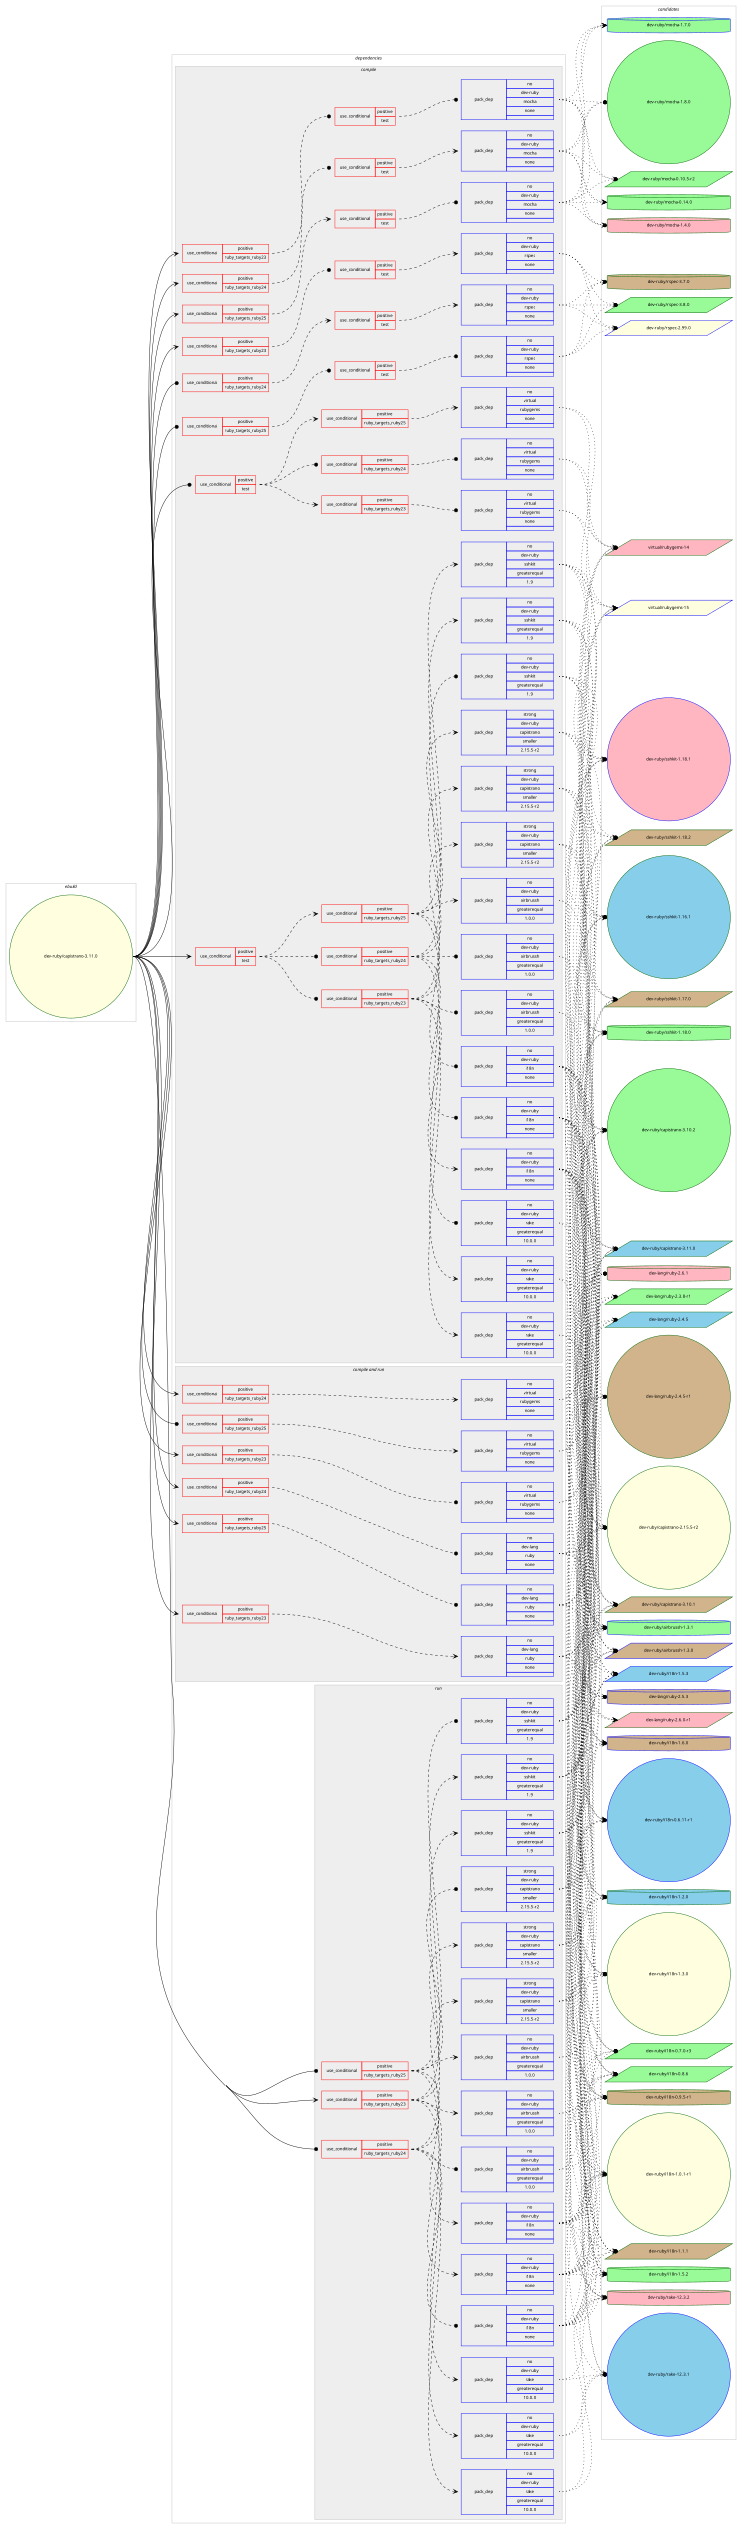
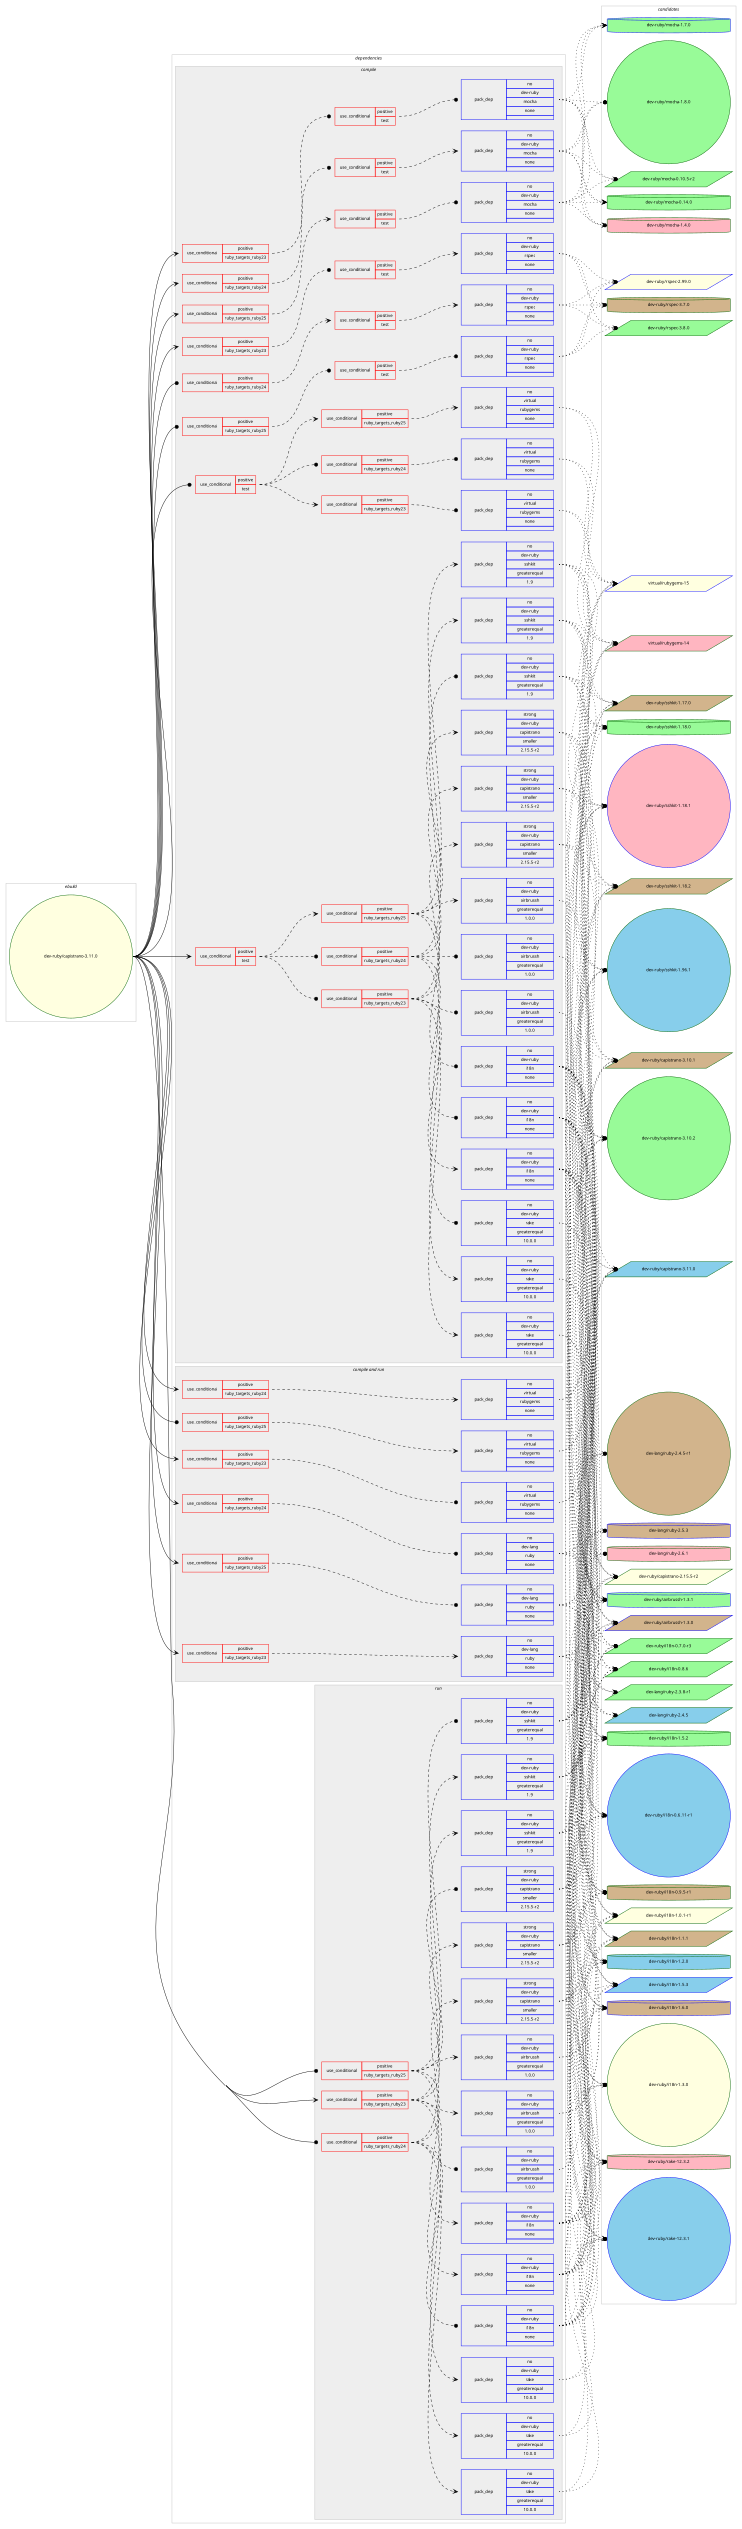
(669, 917) -> (669, 970)
(669, 1528) -> (669, 1577)
(669, 1720) -> none
(669, 2174) -> (669, 1916)
